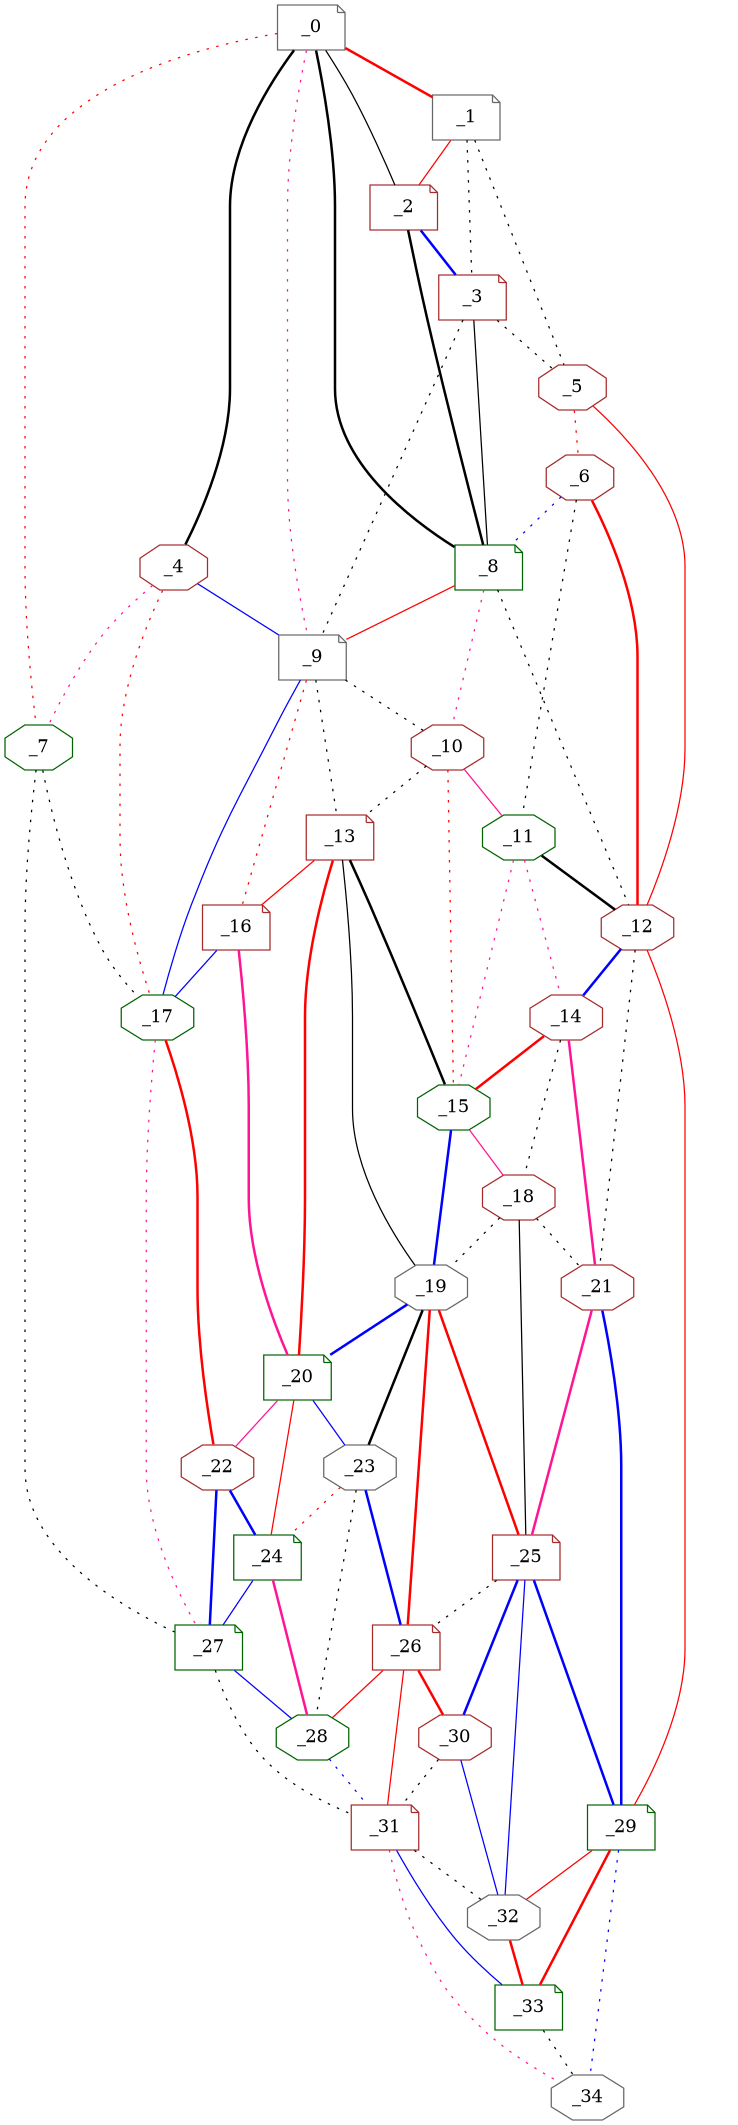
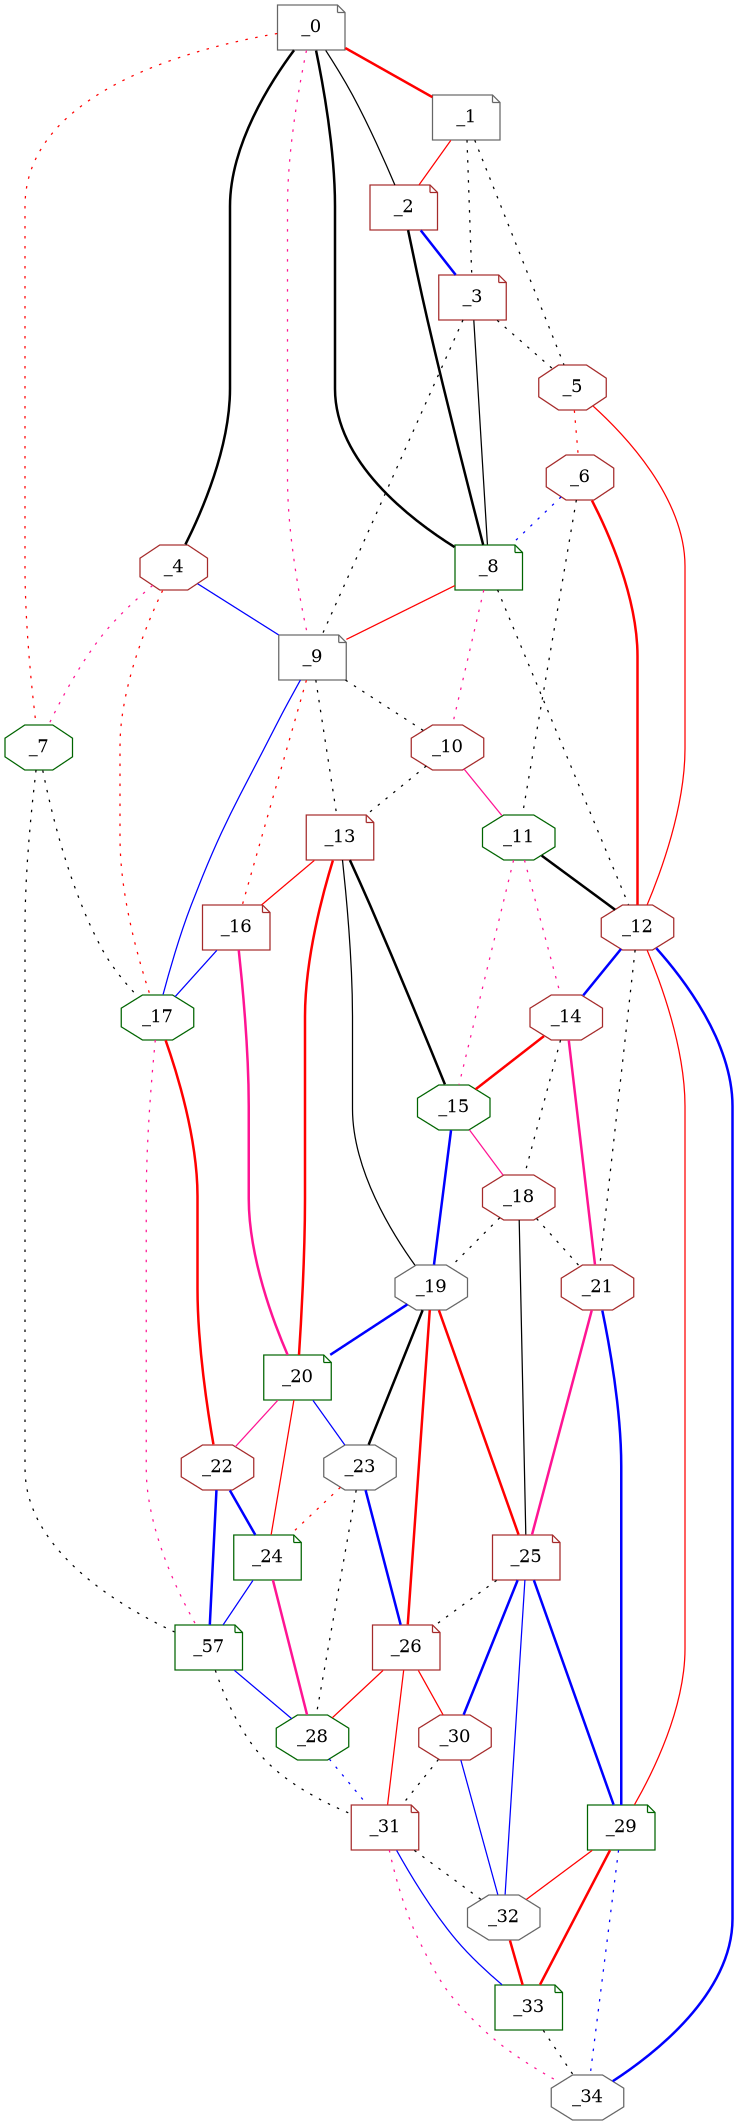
(451, 927) -> none
none -> (732, 1528)
(209, 1648) -> (209, 1648)
(431, 1693) -> (431, 1693)
